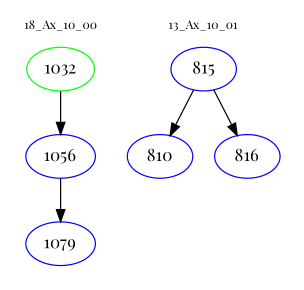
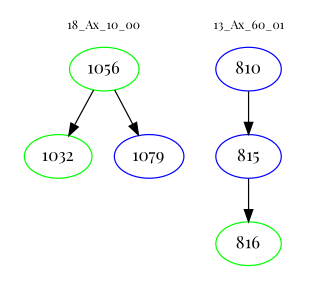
(204, 26) -> (249, 26)
(61, 107) -> (84, 107)
(185, 107) -> (249, 107)
(61, 156) -> (104, 69)
(247, 156) -> (249, 244)
